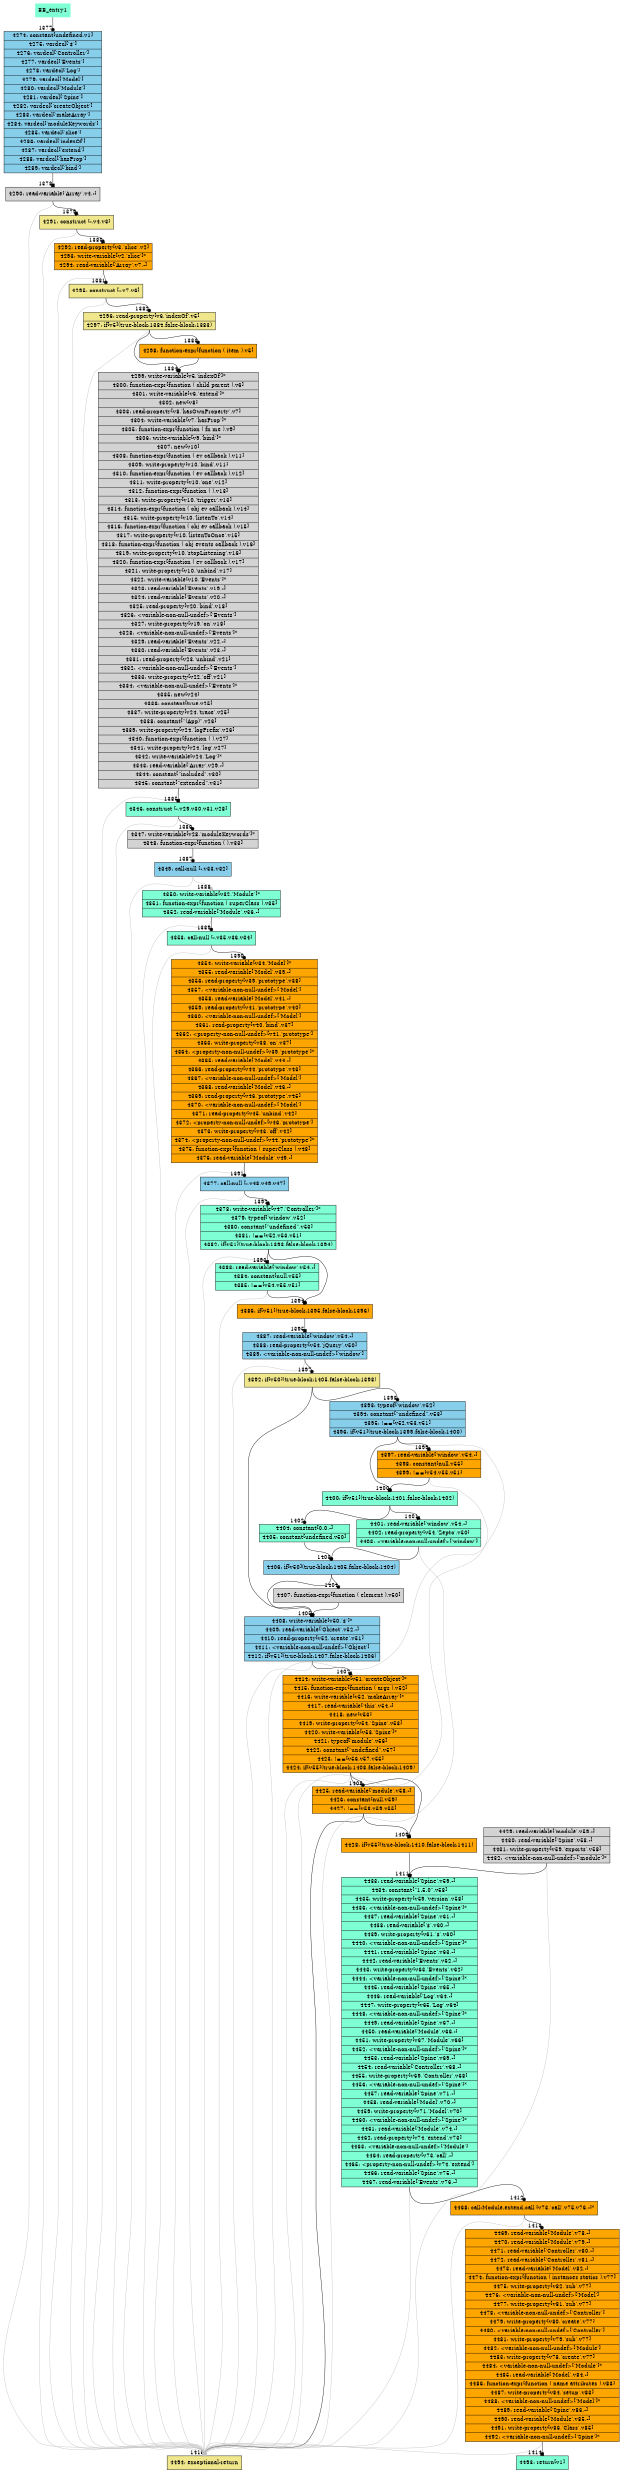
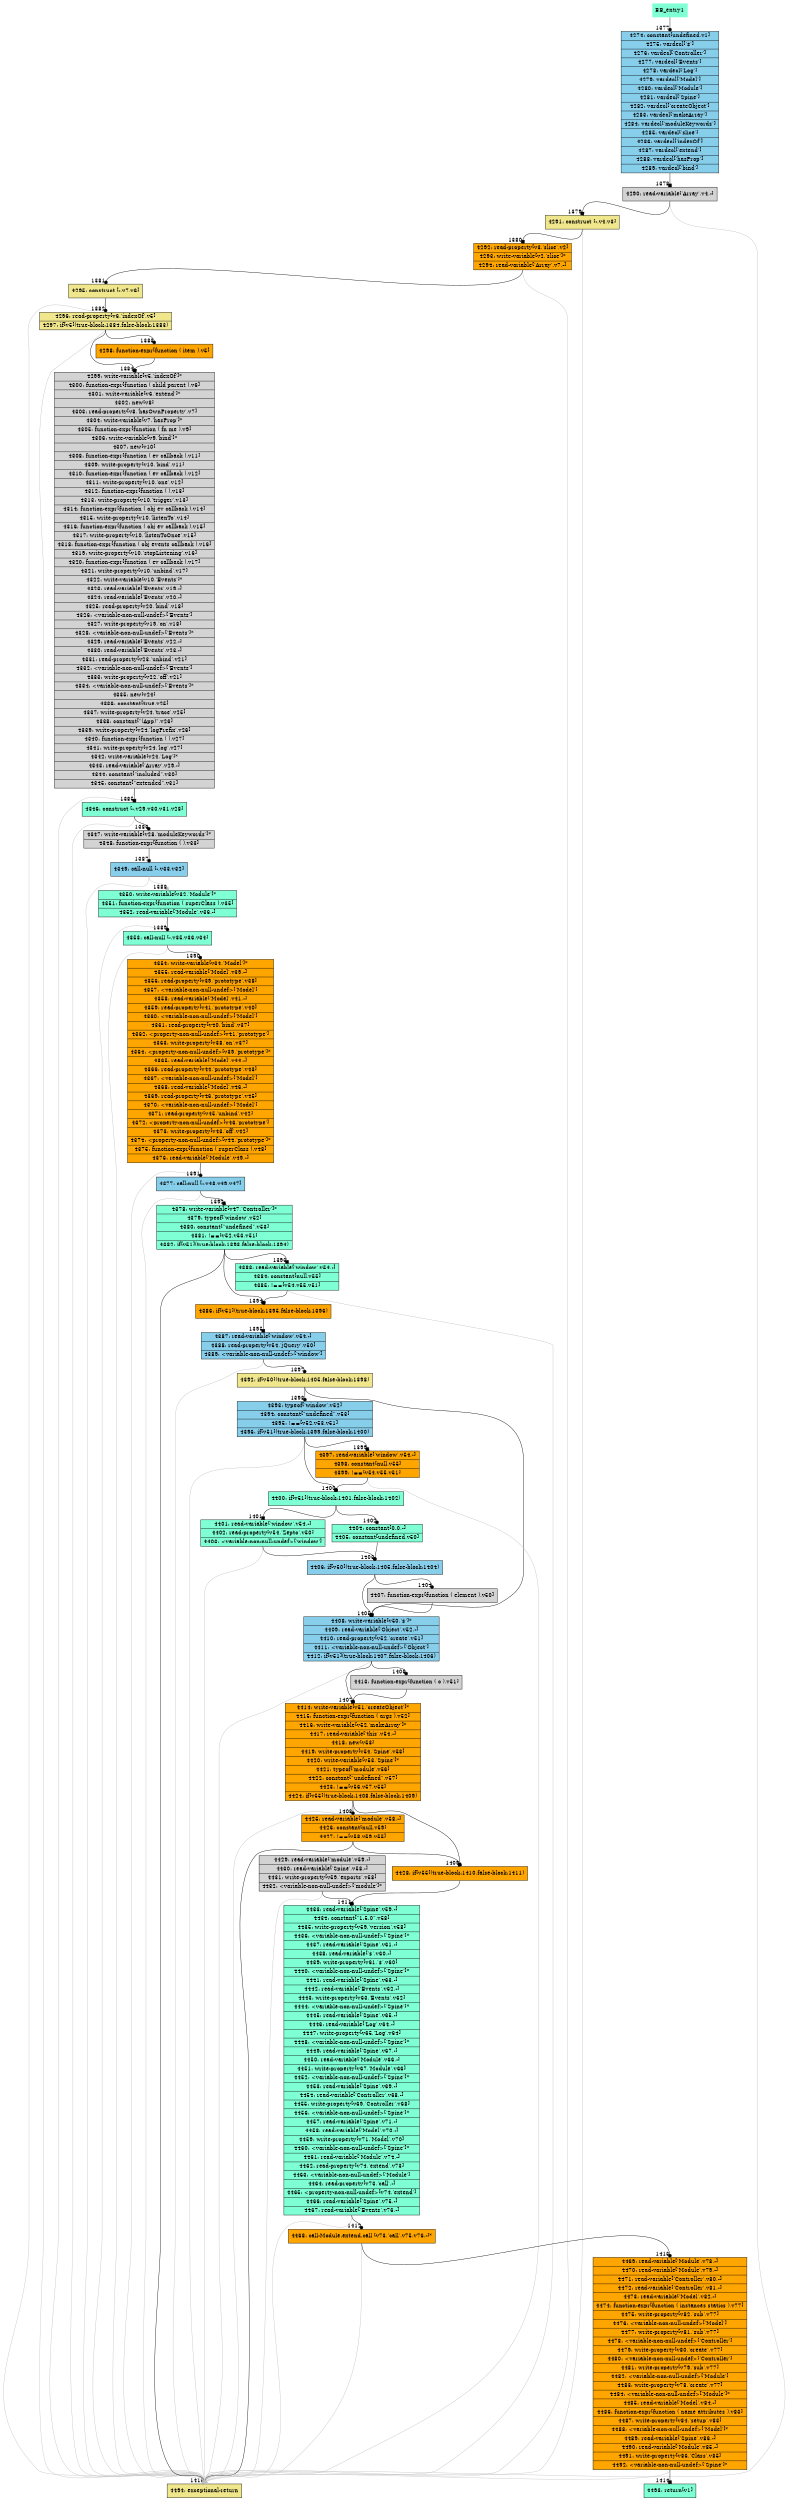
none -> (406, 1682)
(204, 1824) -> (161, 1862)
